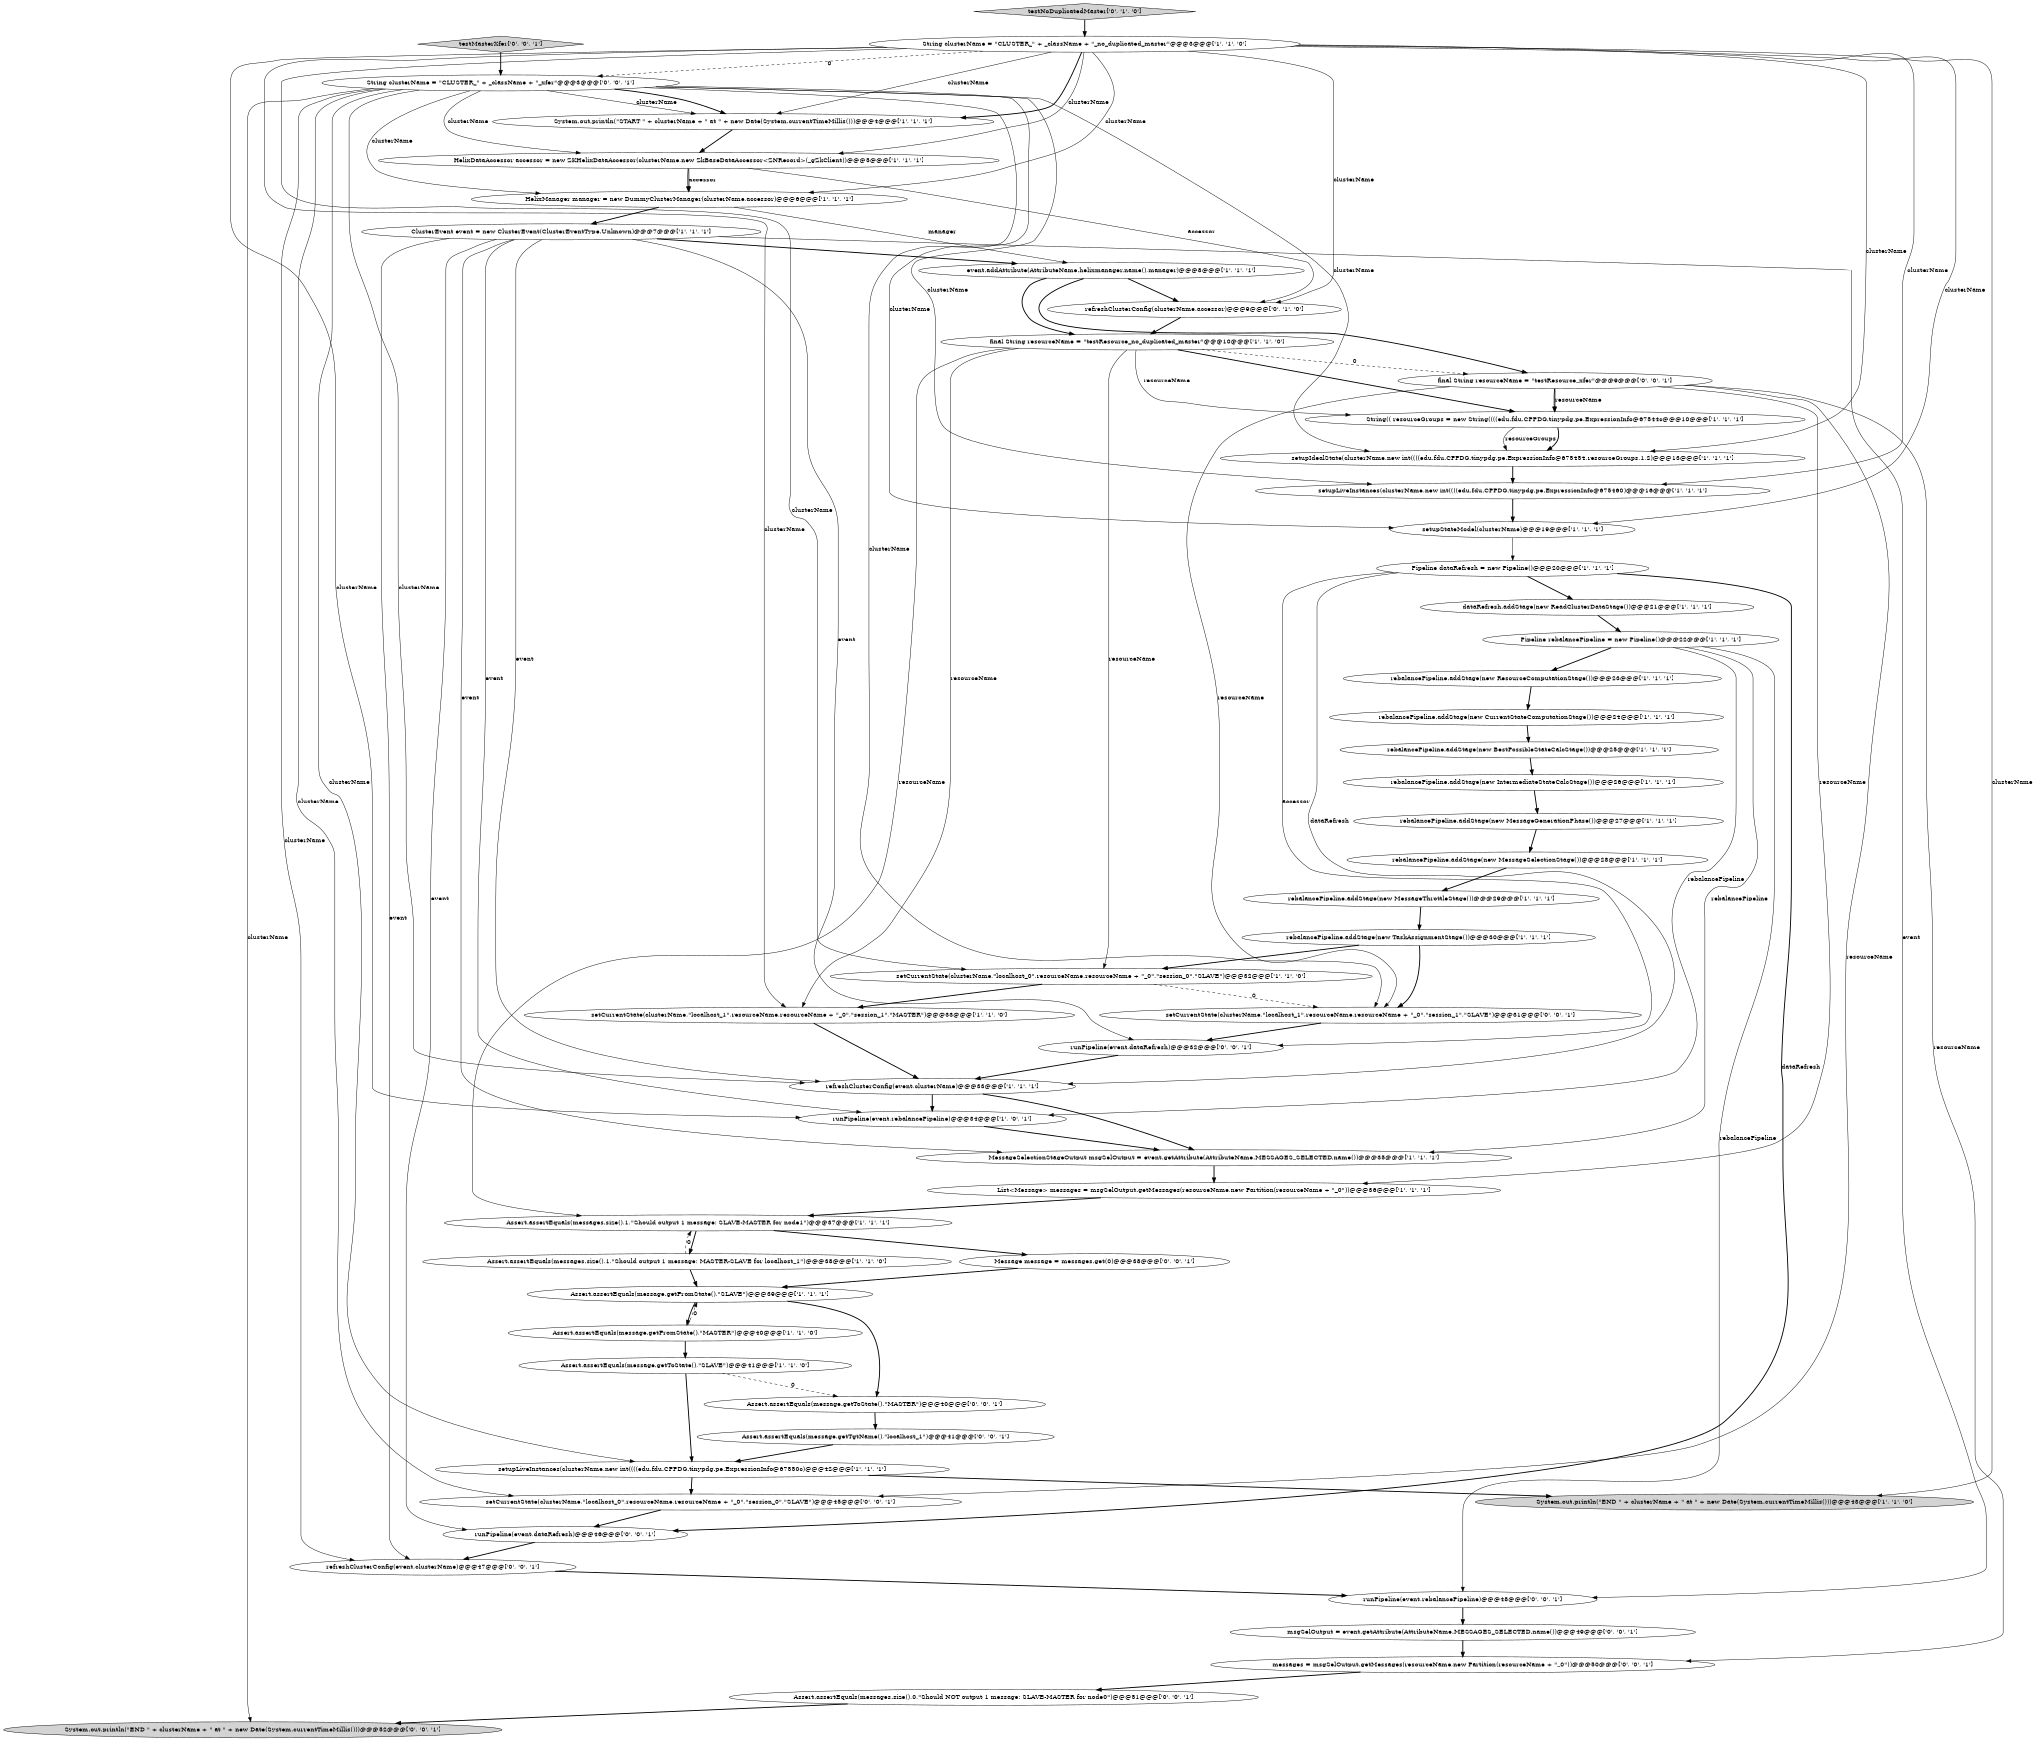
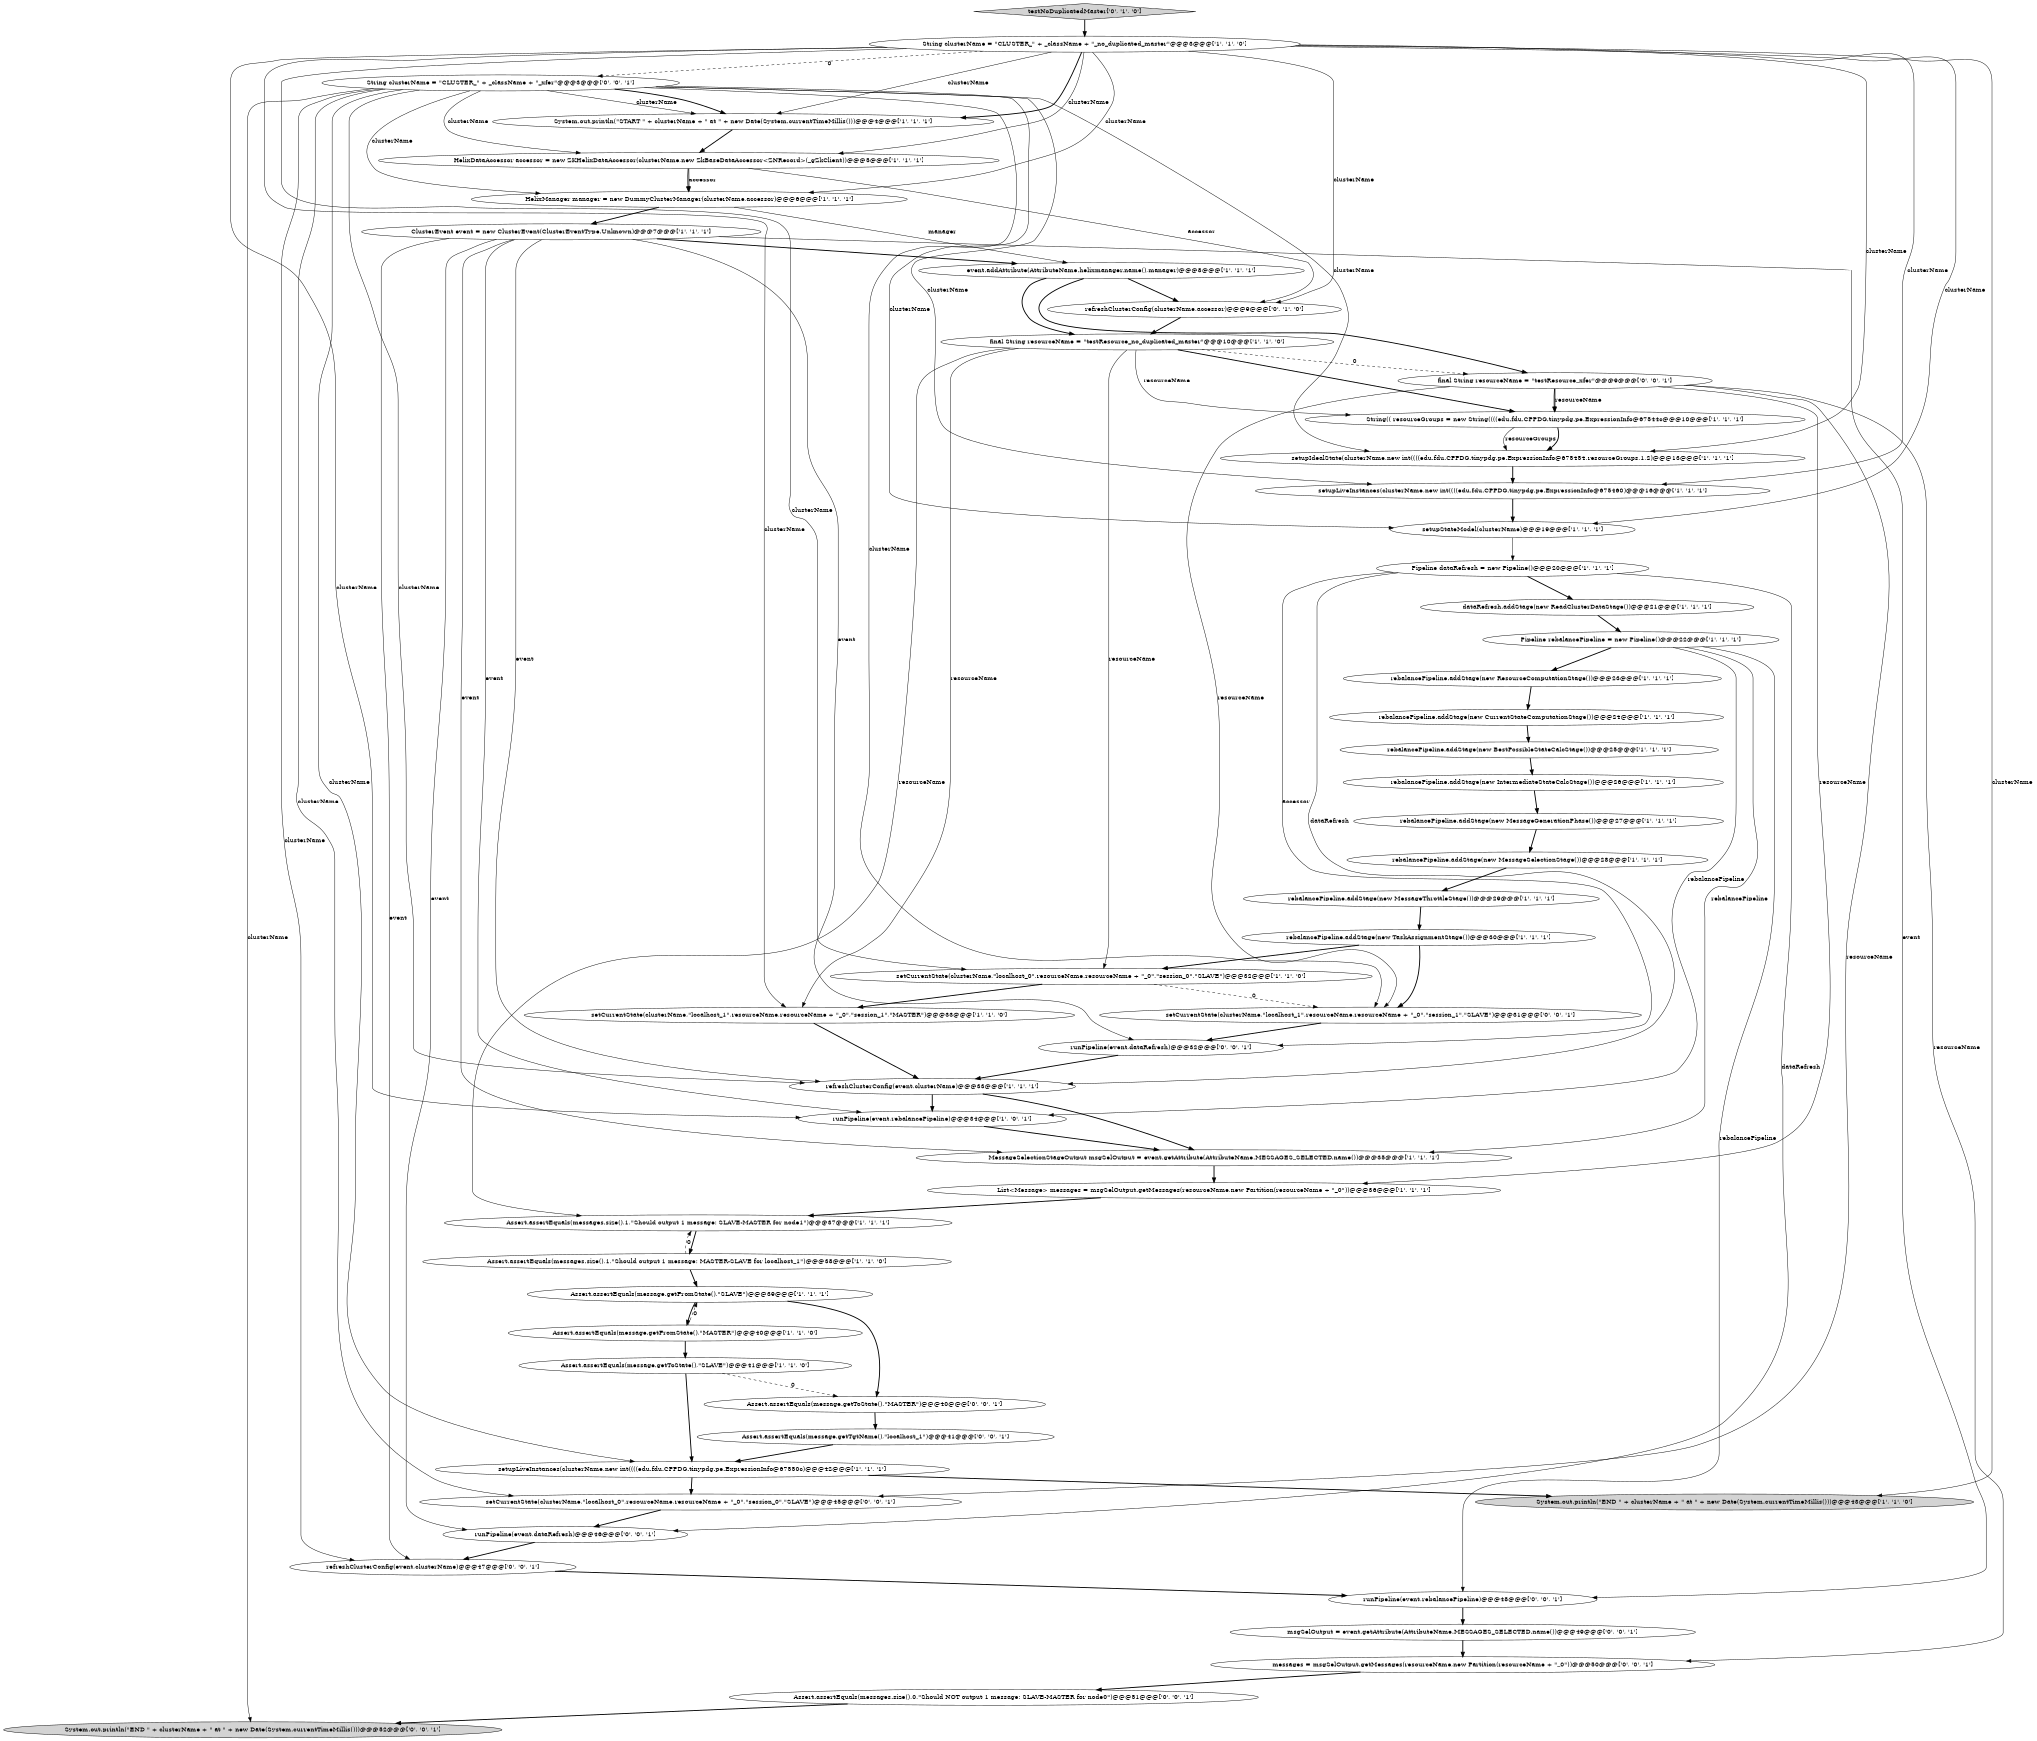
(501, 44) -> none
(1095, 1262) -> none
(1706, 1429) -> (1706, 1429)
